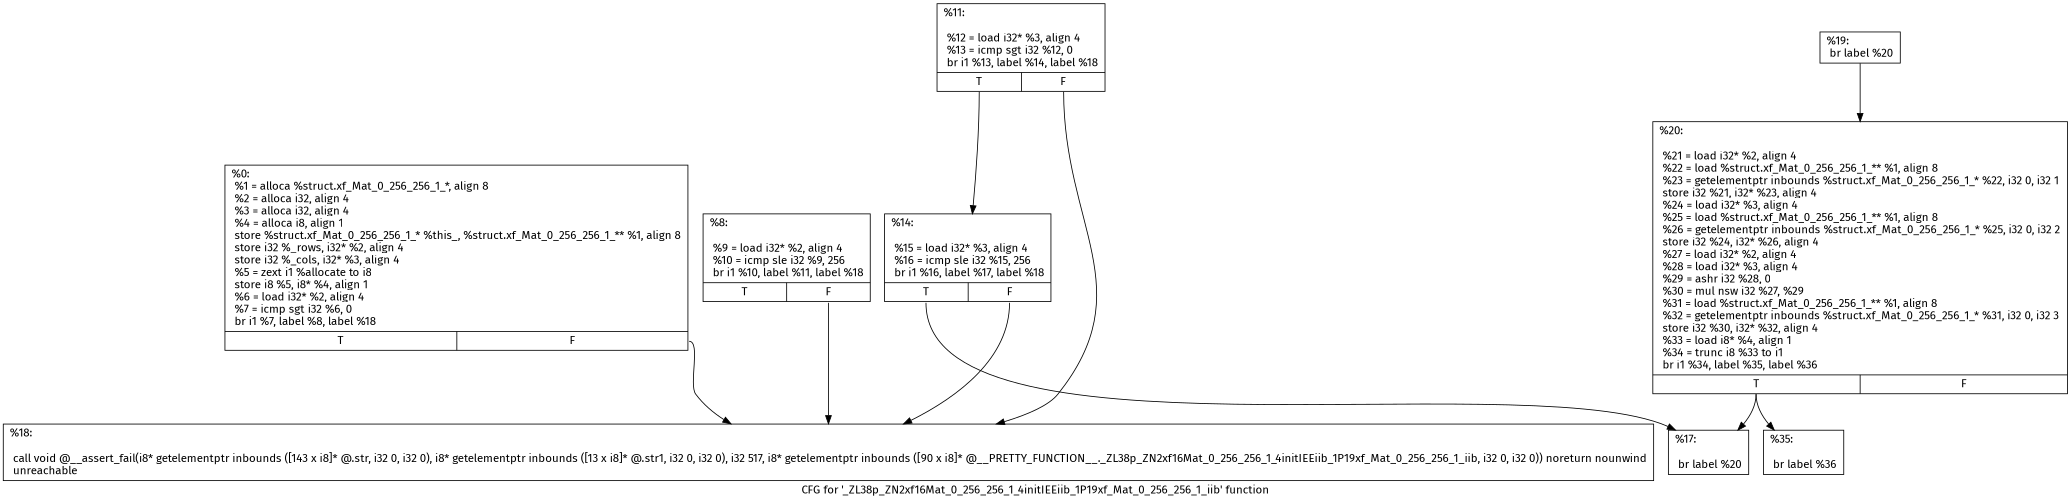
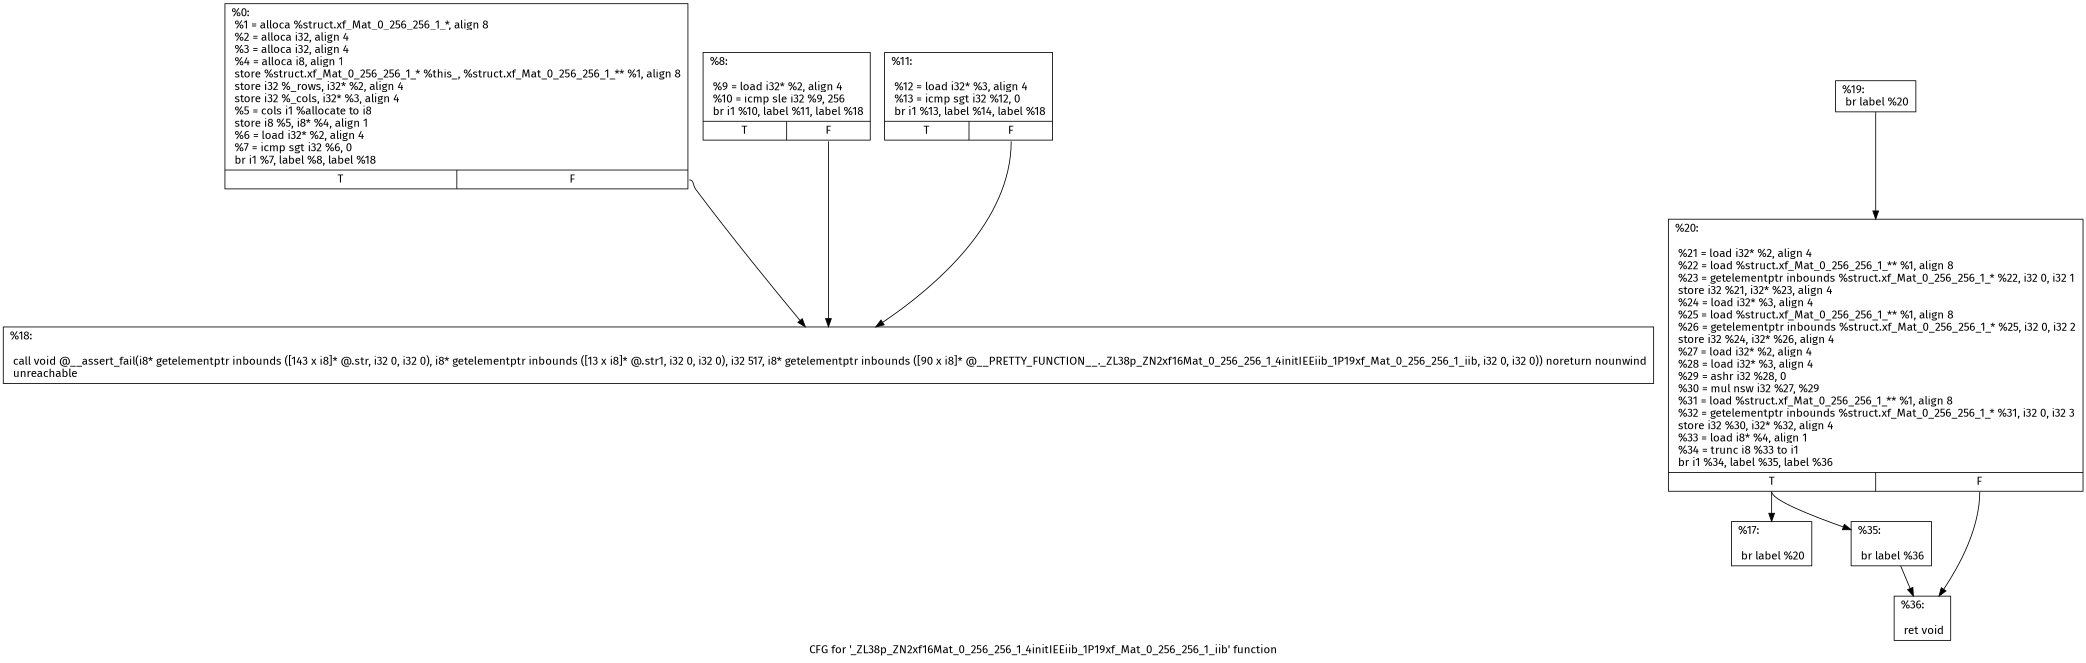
(968, 258) -> none
(302, 272) -> (302, 111)
none -> (1922, 618)
